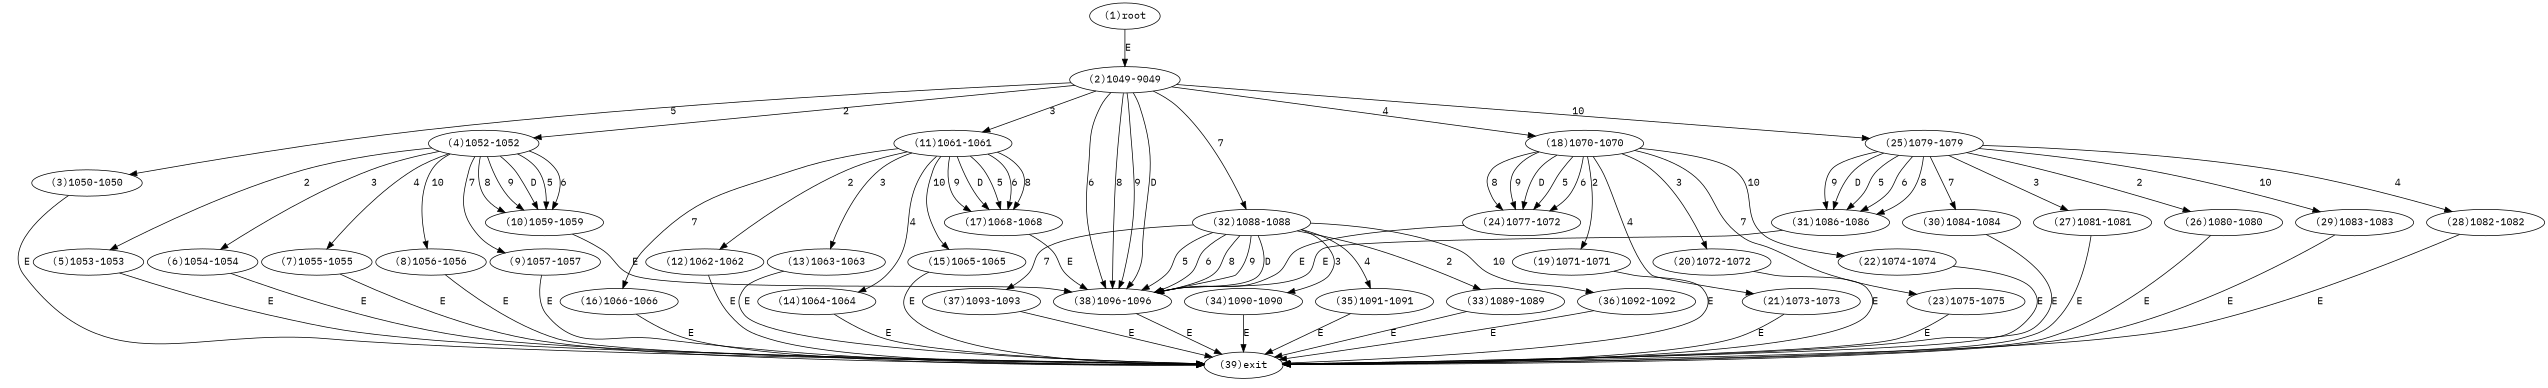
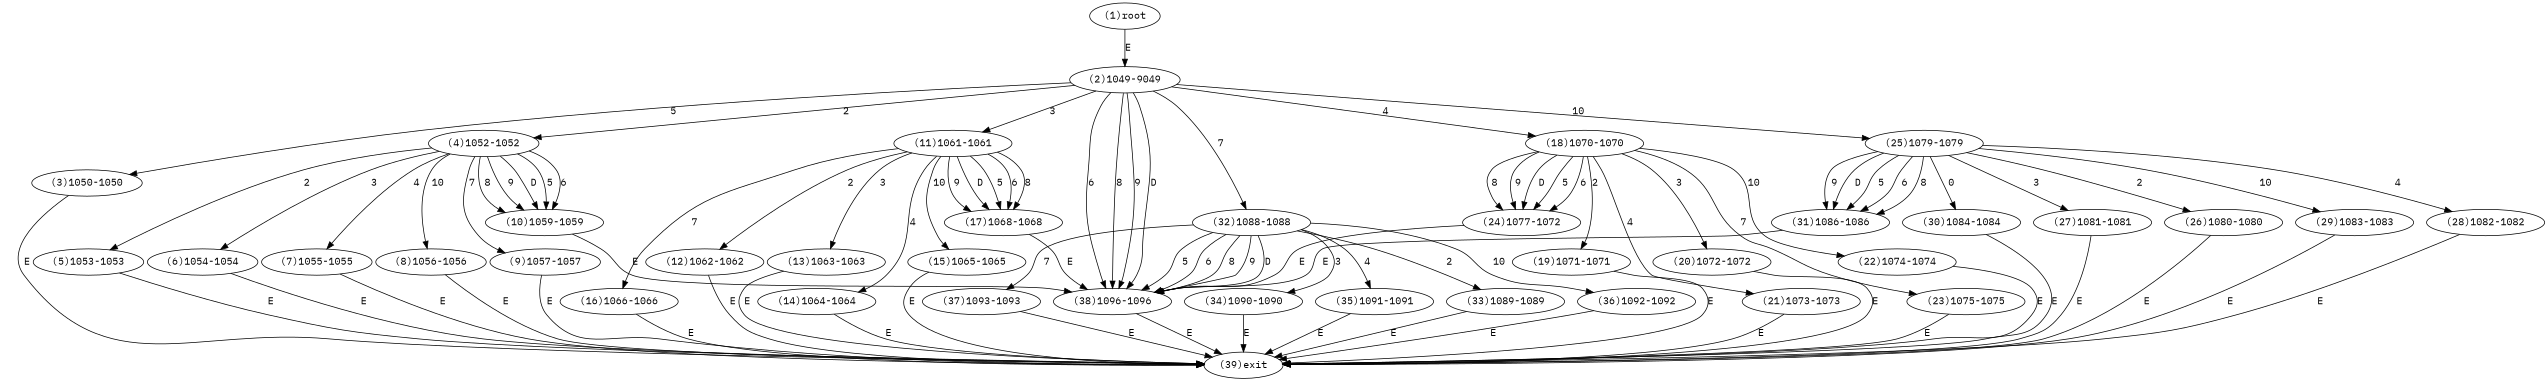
(1952, 183) -> (1952, 183)
